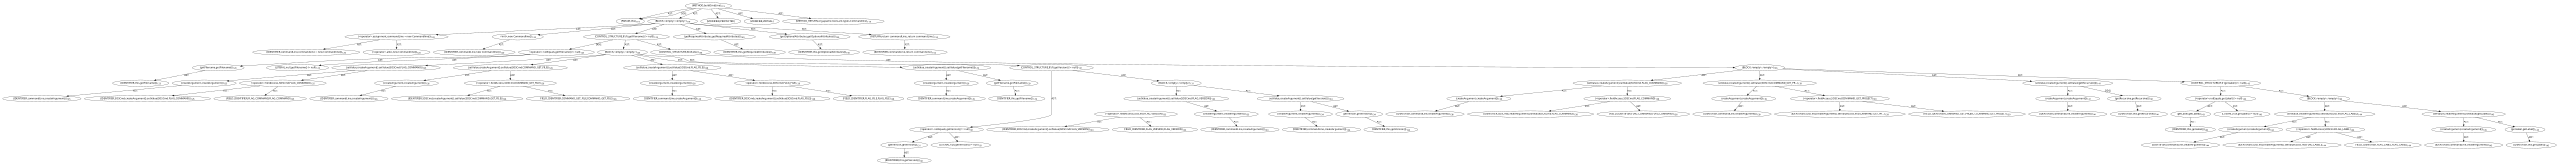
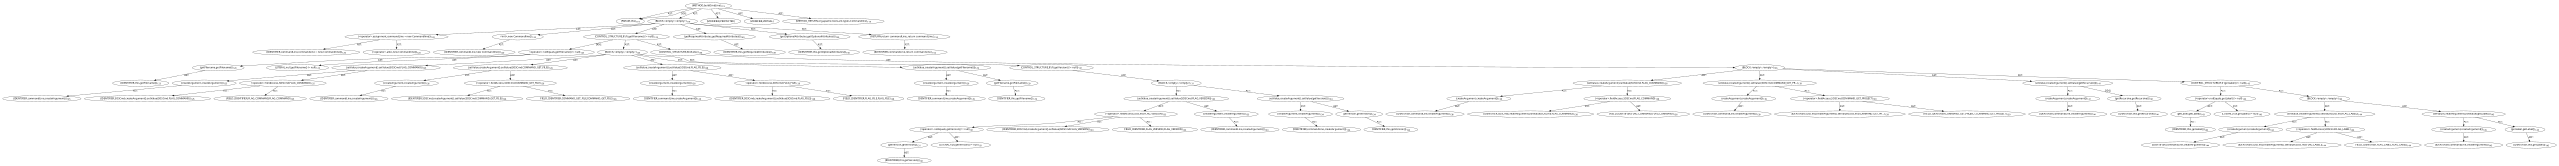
none -> (1157, 106)
(1034, 119) -> (1044, 124)
